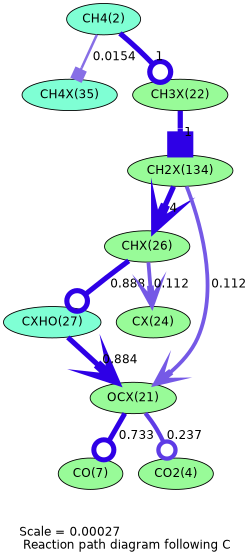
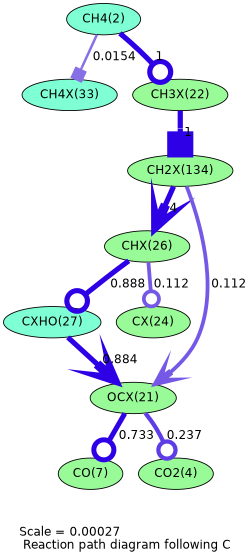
(70, 95) -> (70, 95)
(150, 277) -> (150, 277)
